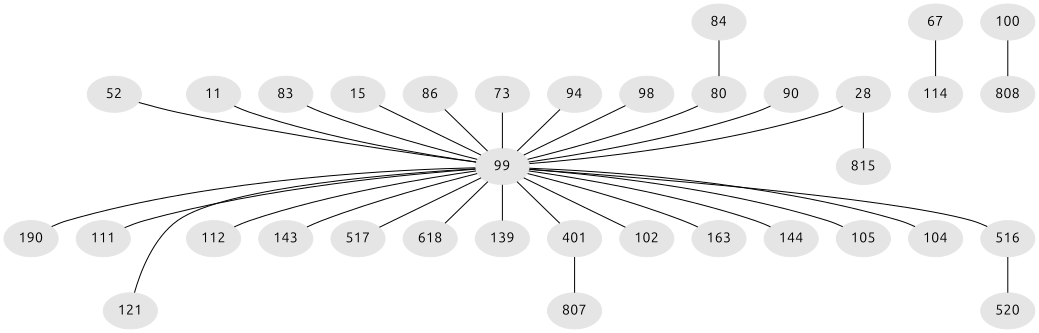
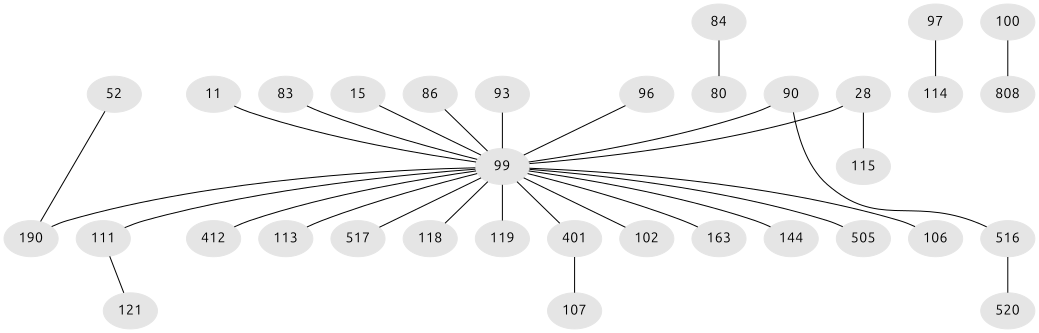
(936, 22) -> (936, 22)
(502, 94) -> (502, 94)
(575, 94) -> none
(647, 94) -> (647, 94)
(614, 136) -> none
(307, 137) -> (73, 166)
(863, 166) -> (863, 166)
(282, 189) -> (117, 275)
(829, 197) -> (853, 201)
(214, 239) -> (214, 239)
(286, 239) -> (286, 239)
(430, 239) -> (430, 239)
(502, 239) -> (502, 239)
(863, 239) -> (863, 239)
(936, 239) -> (936, 239)
(575, 311) -> (575, 311)
